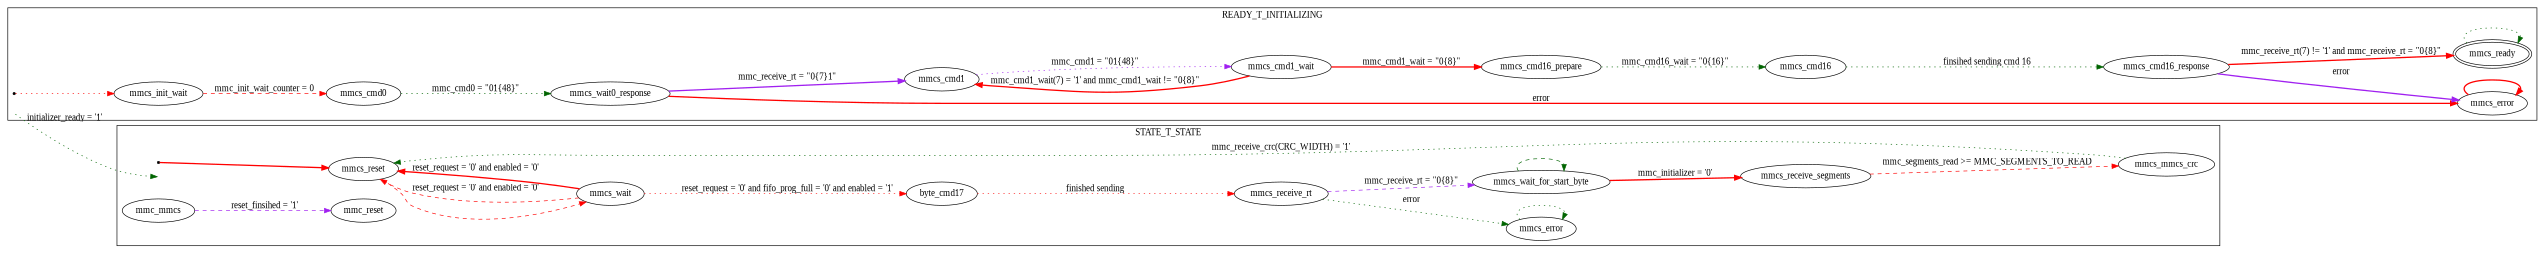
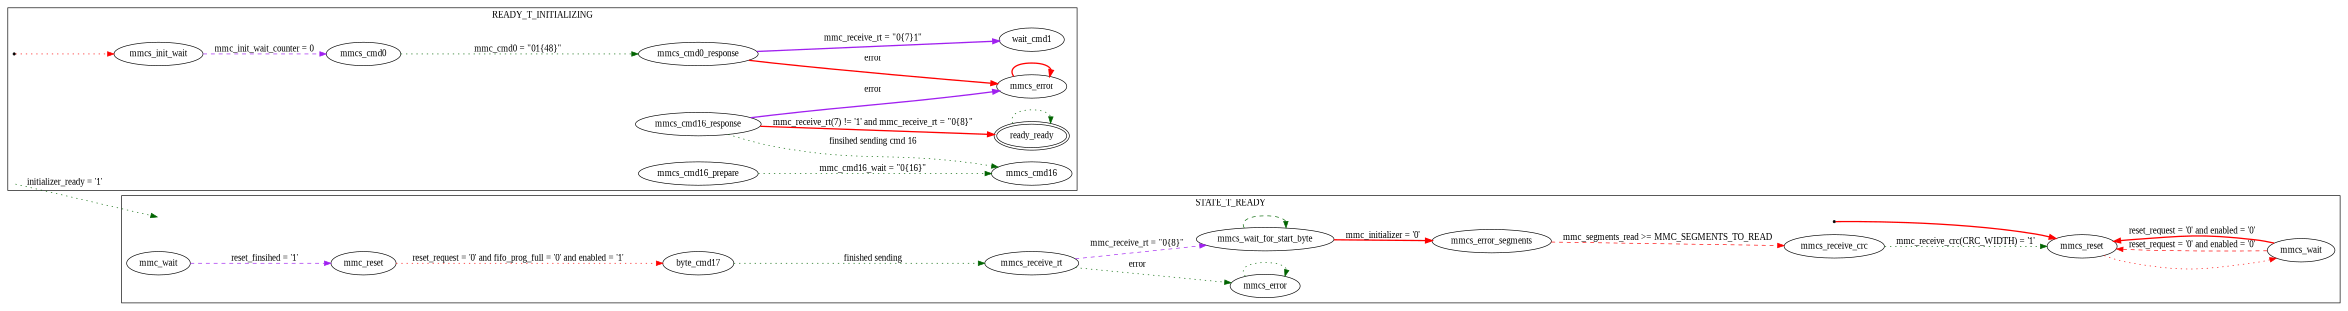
(2492, 54) -> (1032, 136)
(1281, 67) -> none
(1971, 67) -> (859, 156)
(942, 79) -> (1032, 40)
(261, 94) -> (261, 54)
(610, 94) -> (698, 54)
(1168, 133) -> (1231, 203)
(2167, 164) -> (1834, 246)
(1806, 176) -> (1492, 241)
(772, 194) -> (526, 263)
(1103, 194) -> (856, 263)
(158, 211) -> (158, 263)
(475, 219) -> (2187, 269)
